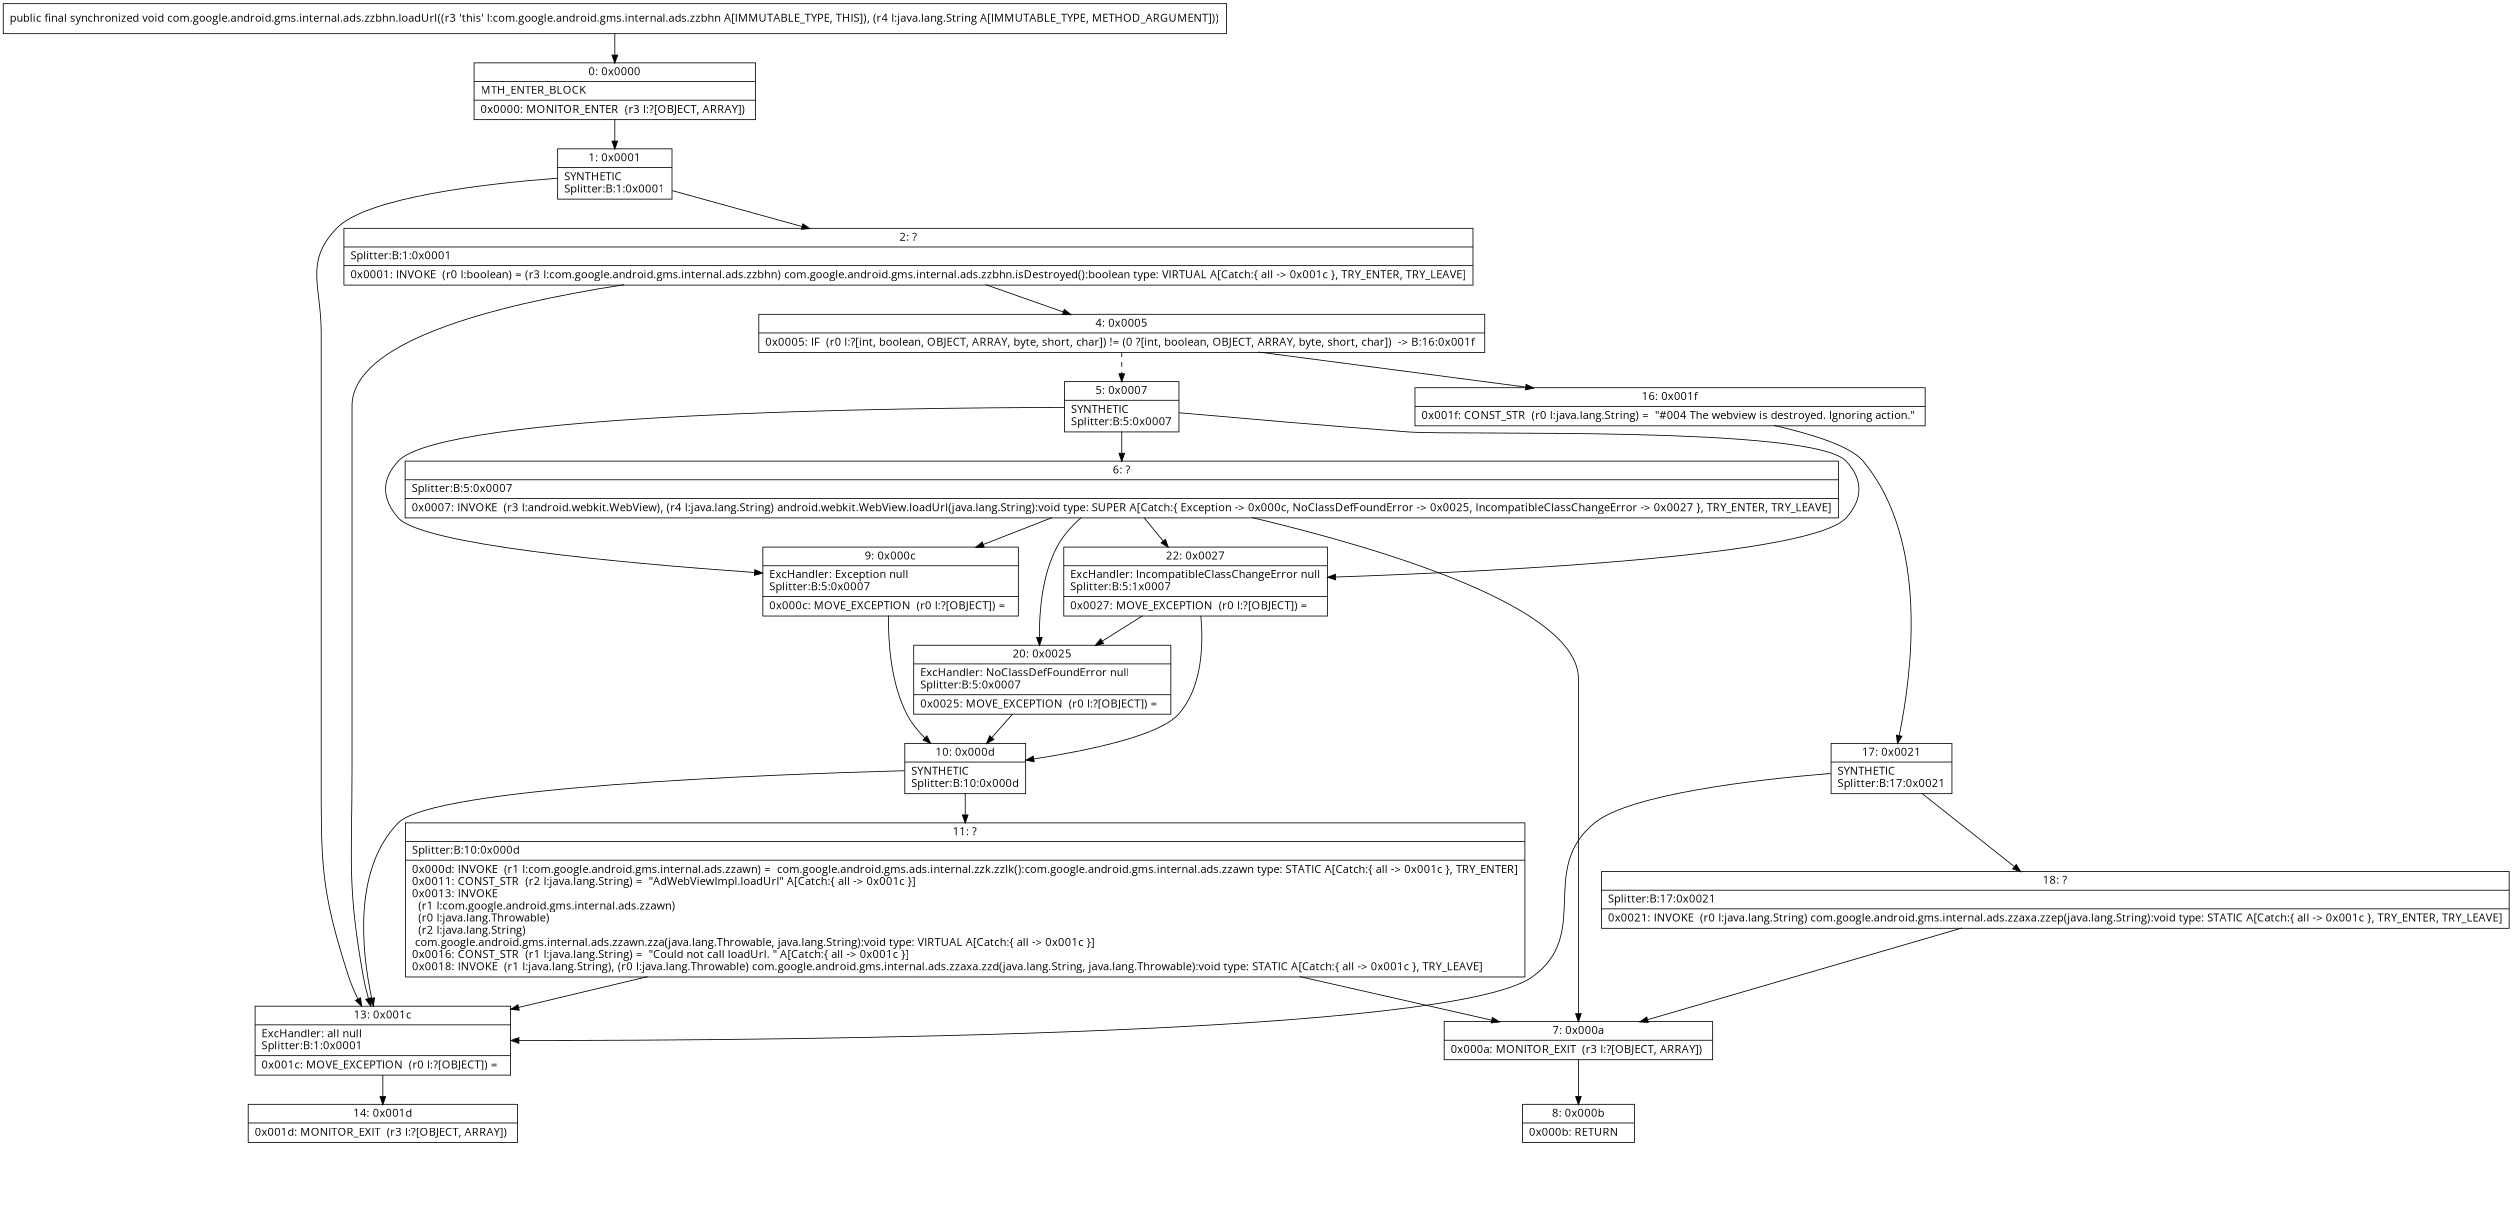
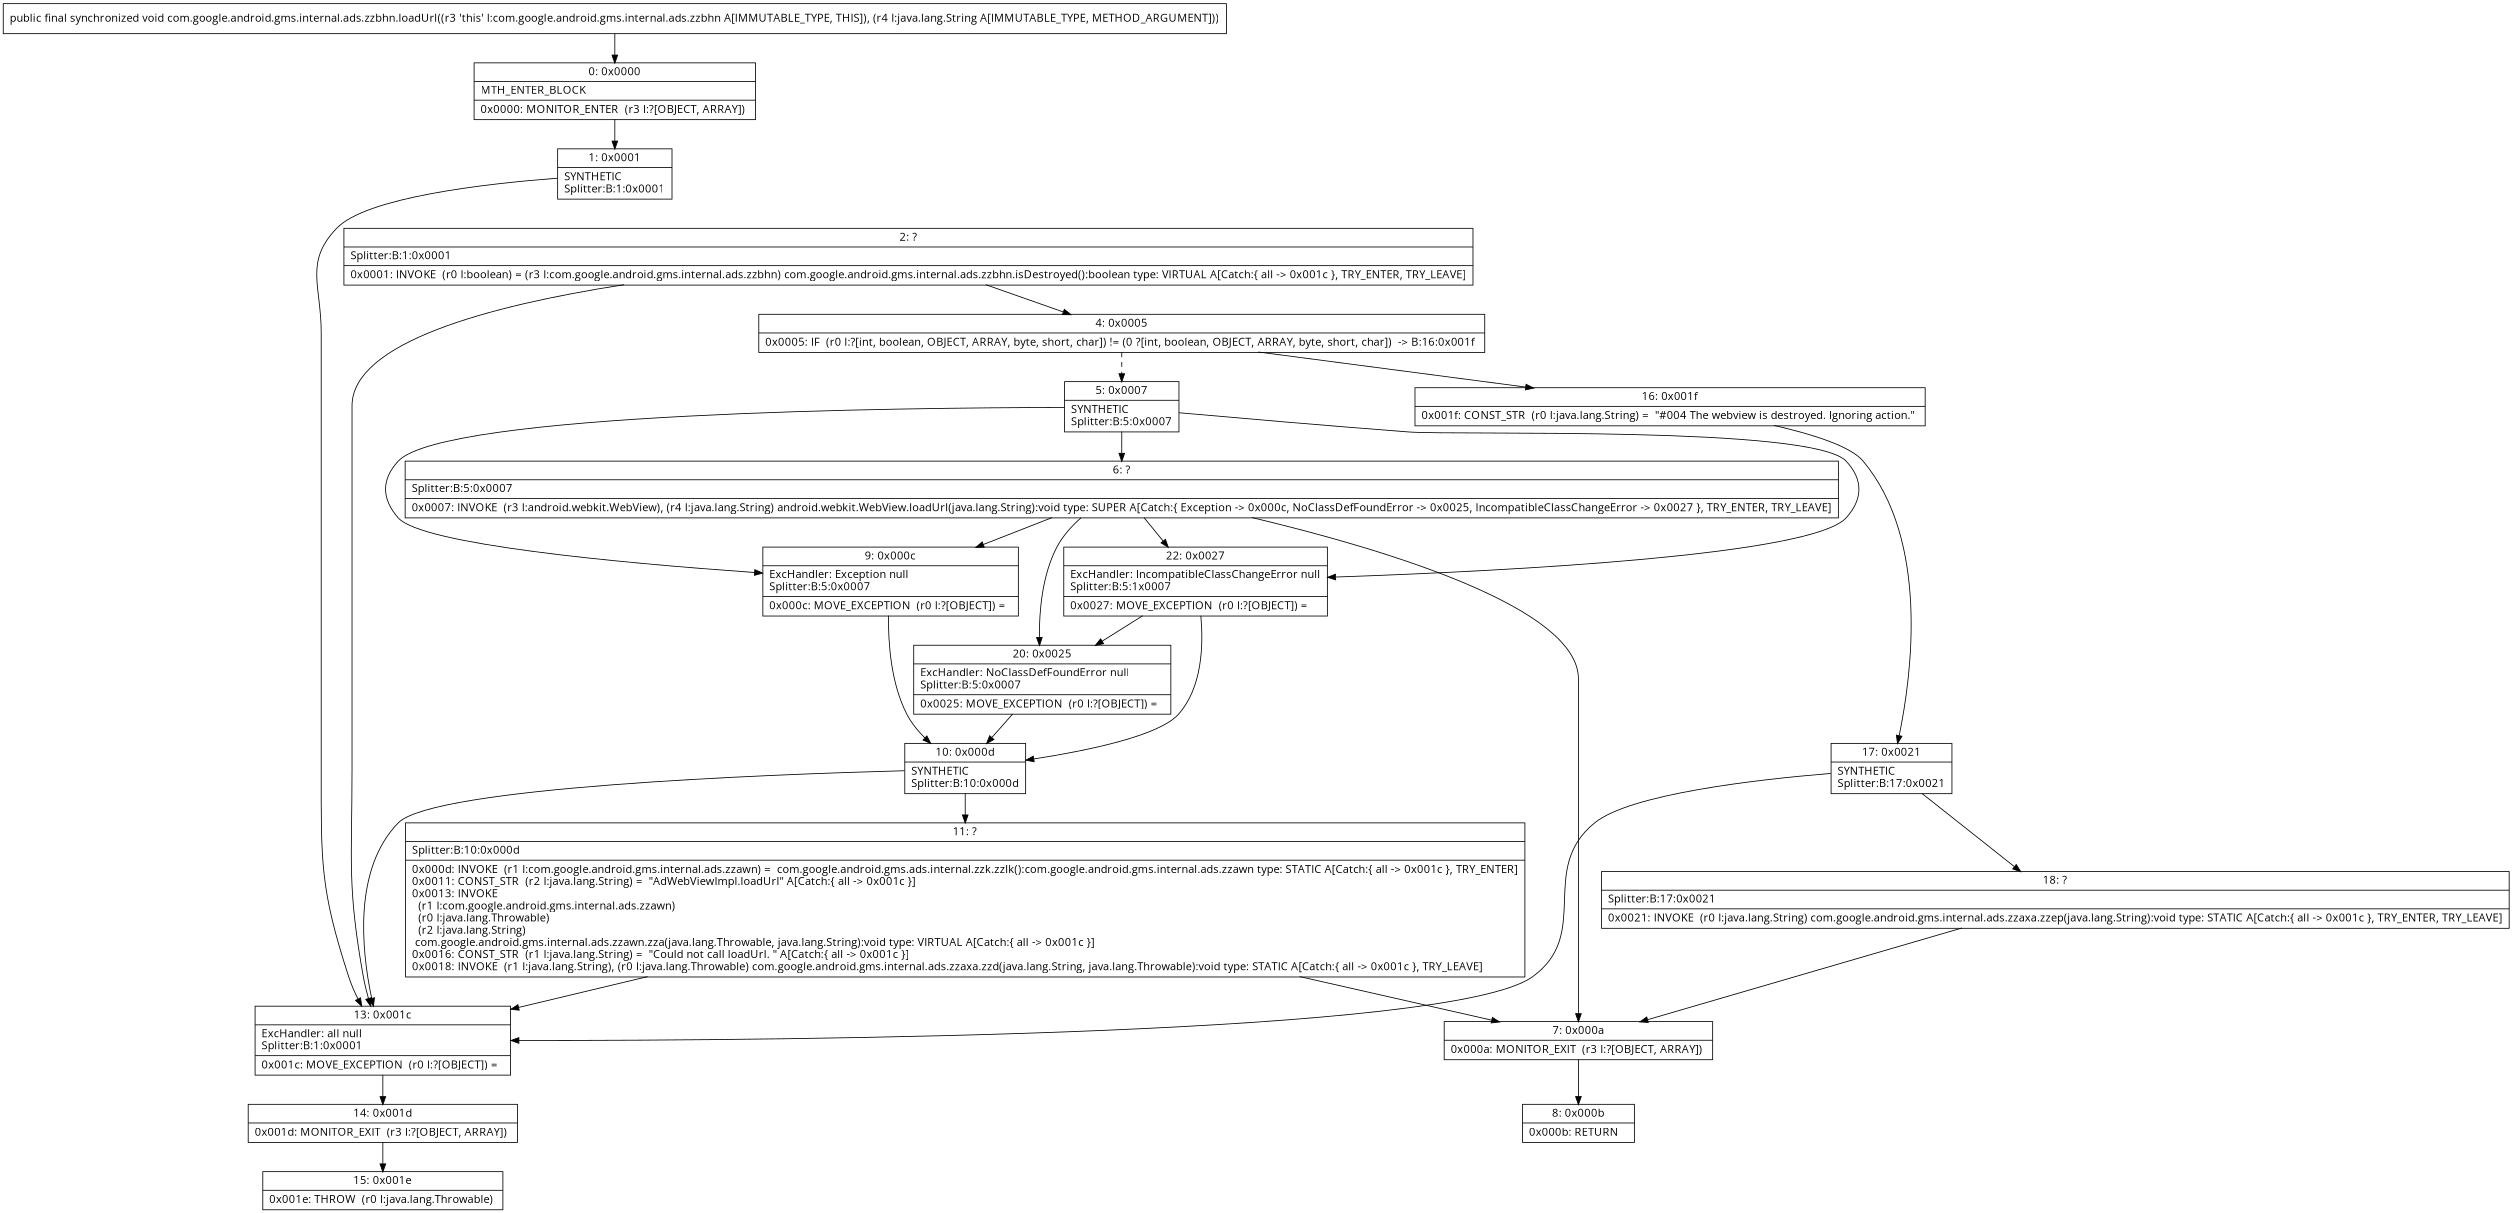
(737, 209) -> none
none -> (383, 1191)
